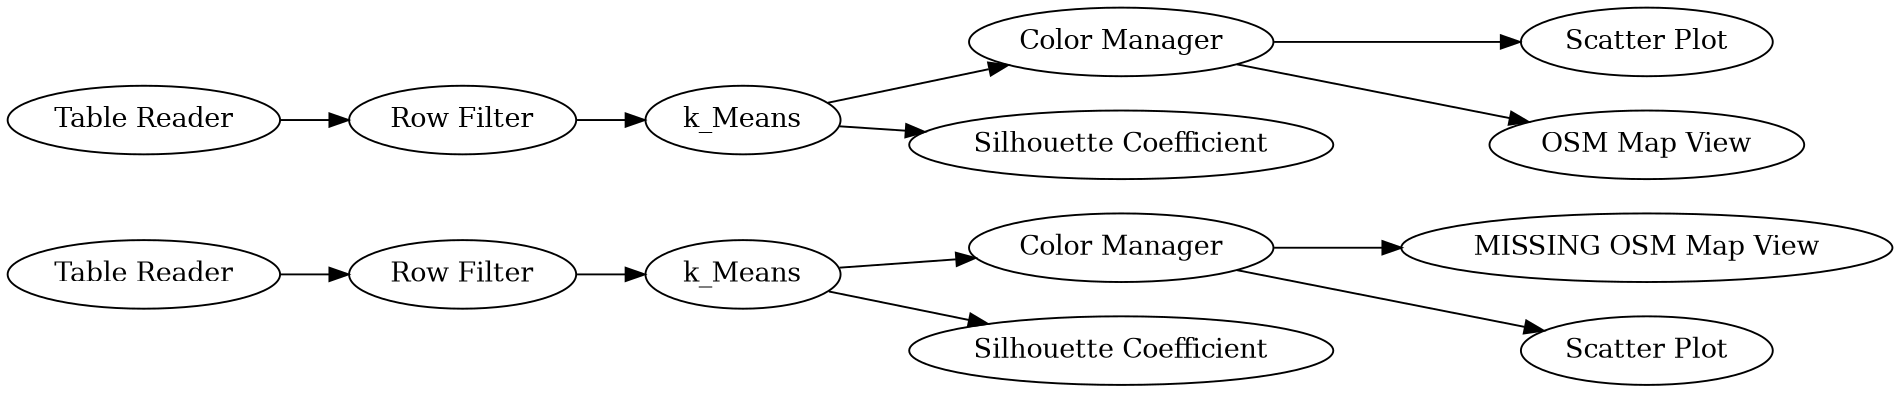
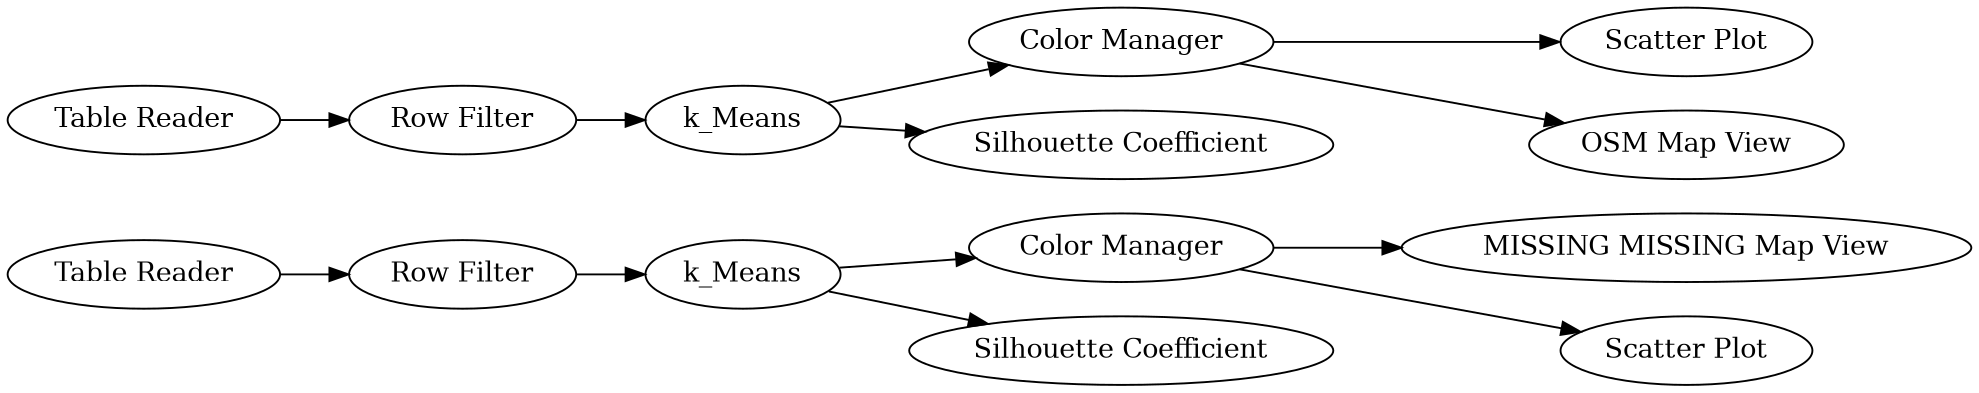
(1647, 248) -> (1686, 248)
